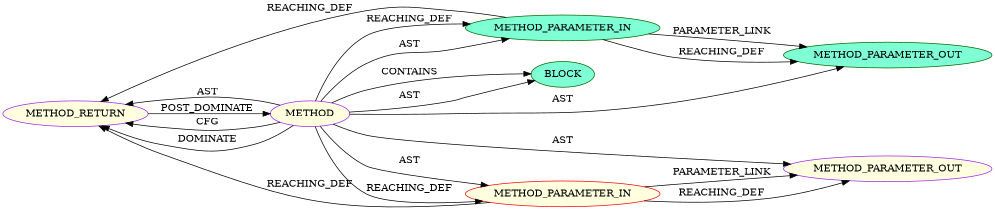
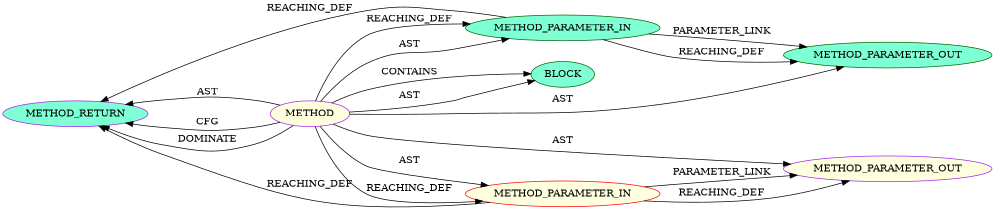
(75, 114) -> (75, 114)
(205, 114) -> none
